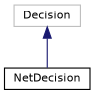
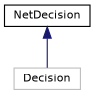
(47, 53) -> (47, 53)
